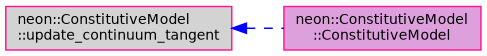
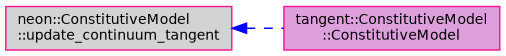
(382, 28) -> (392, 28)
